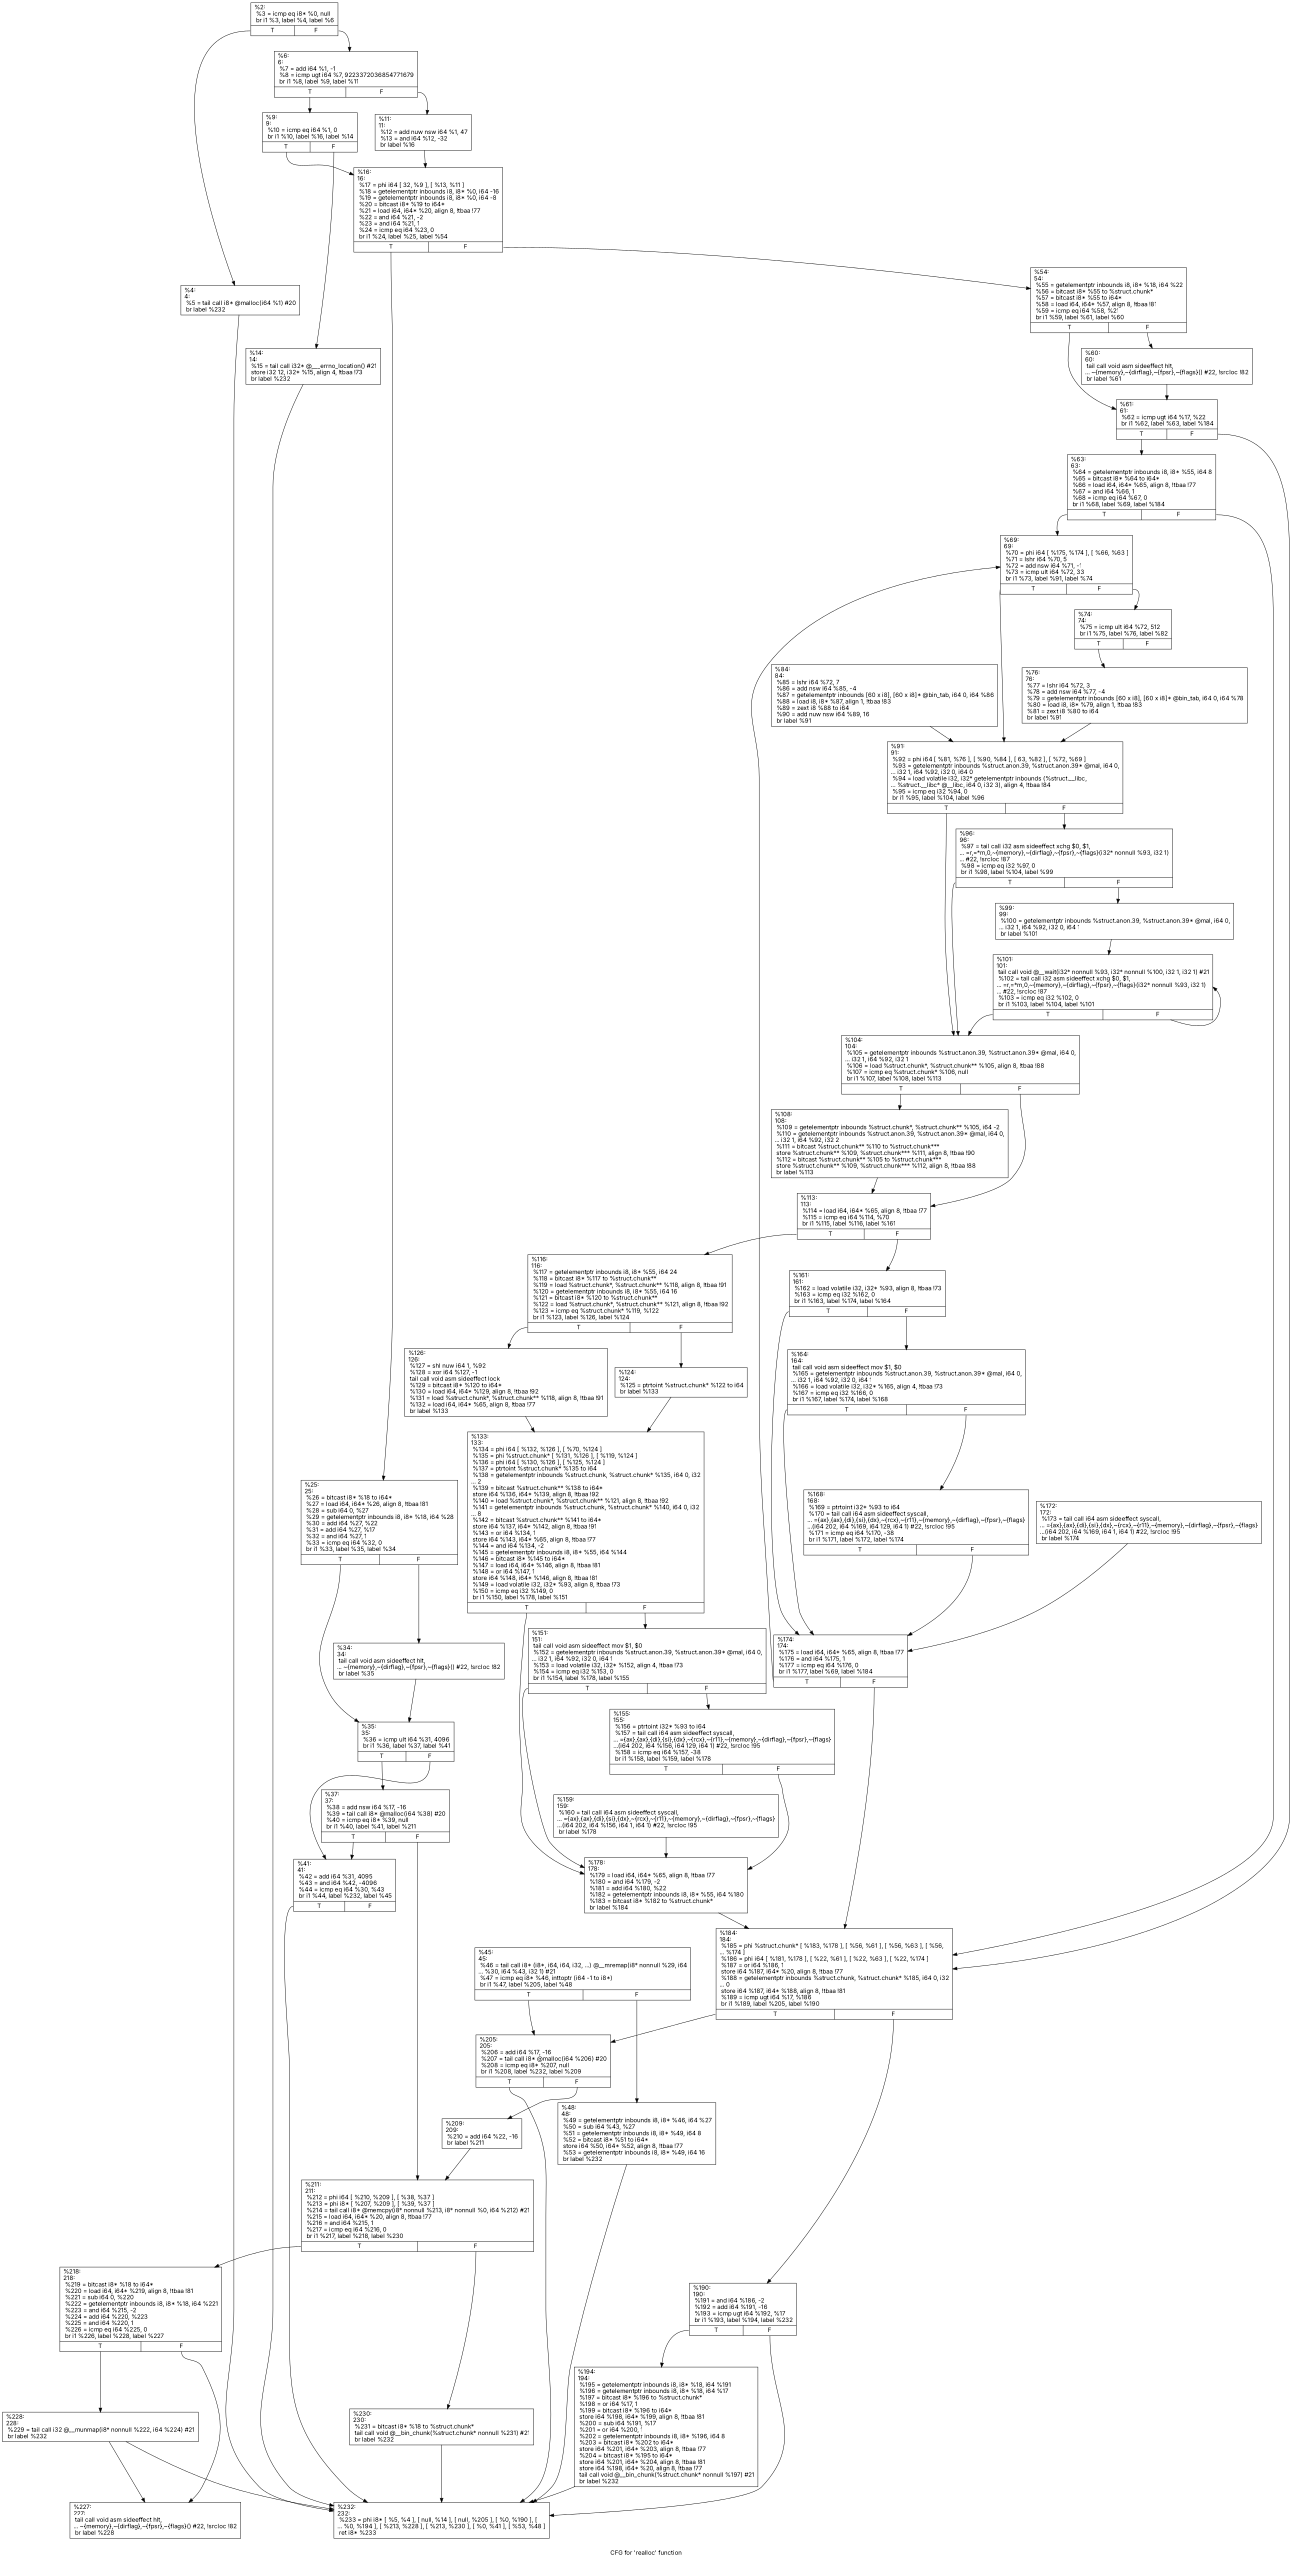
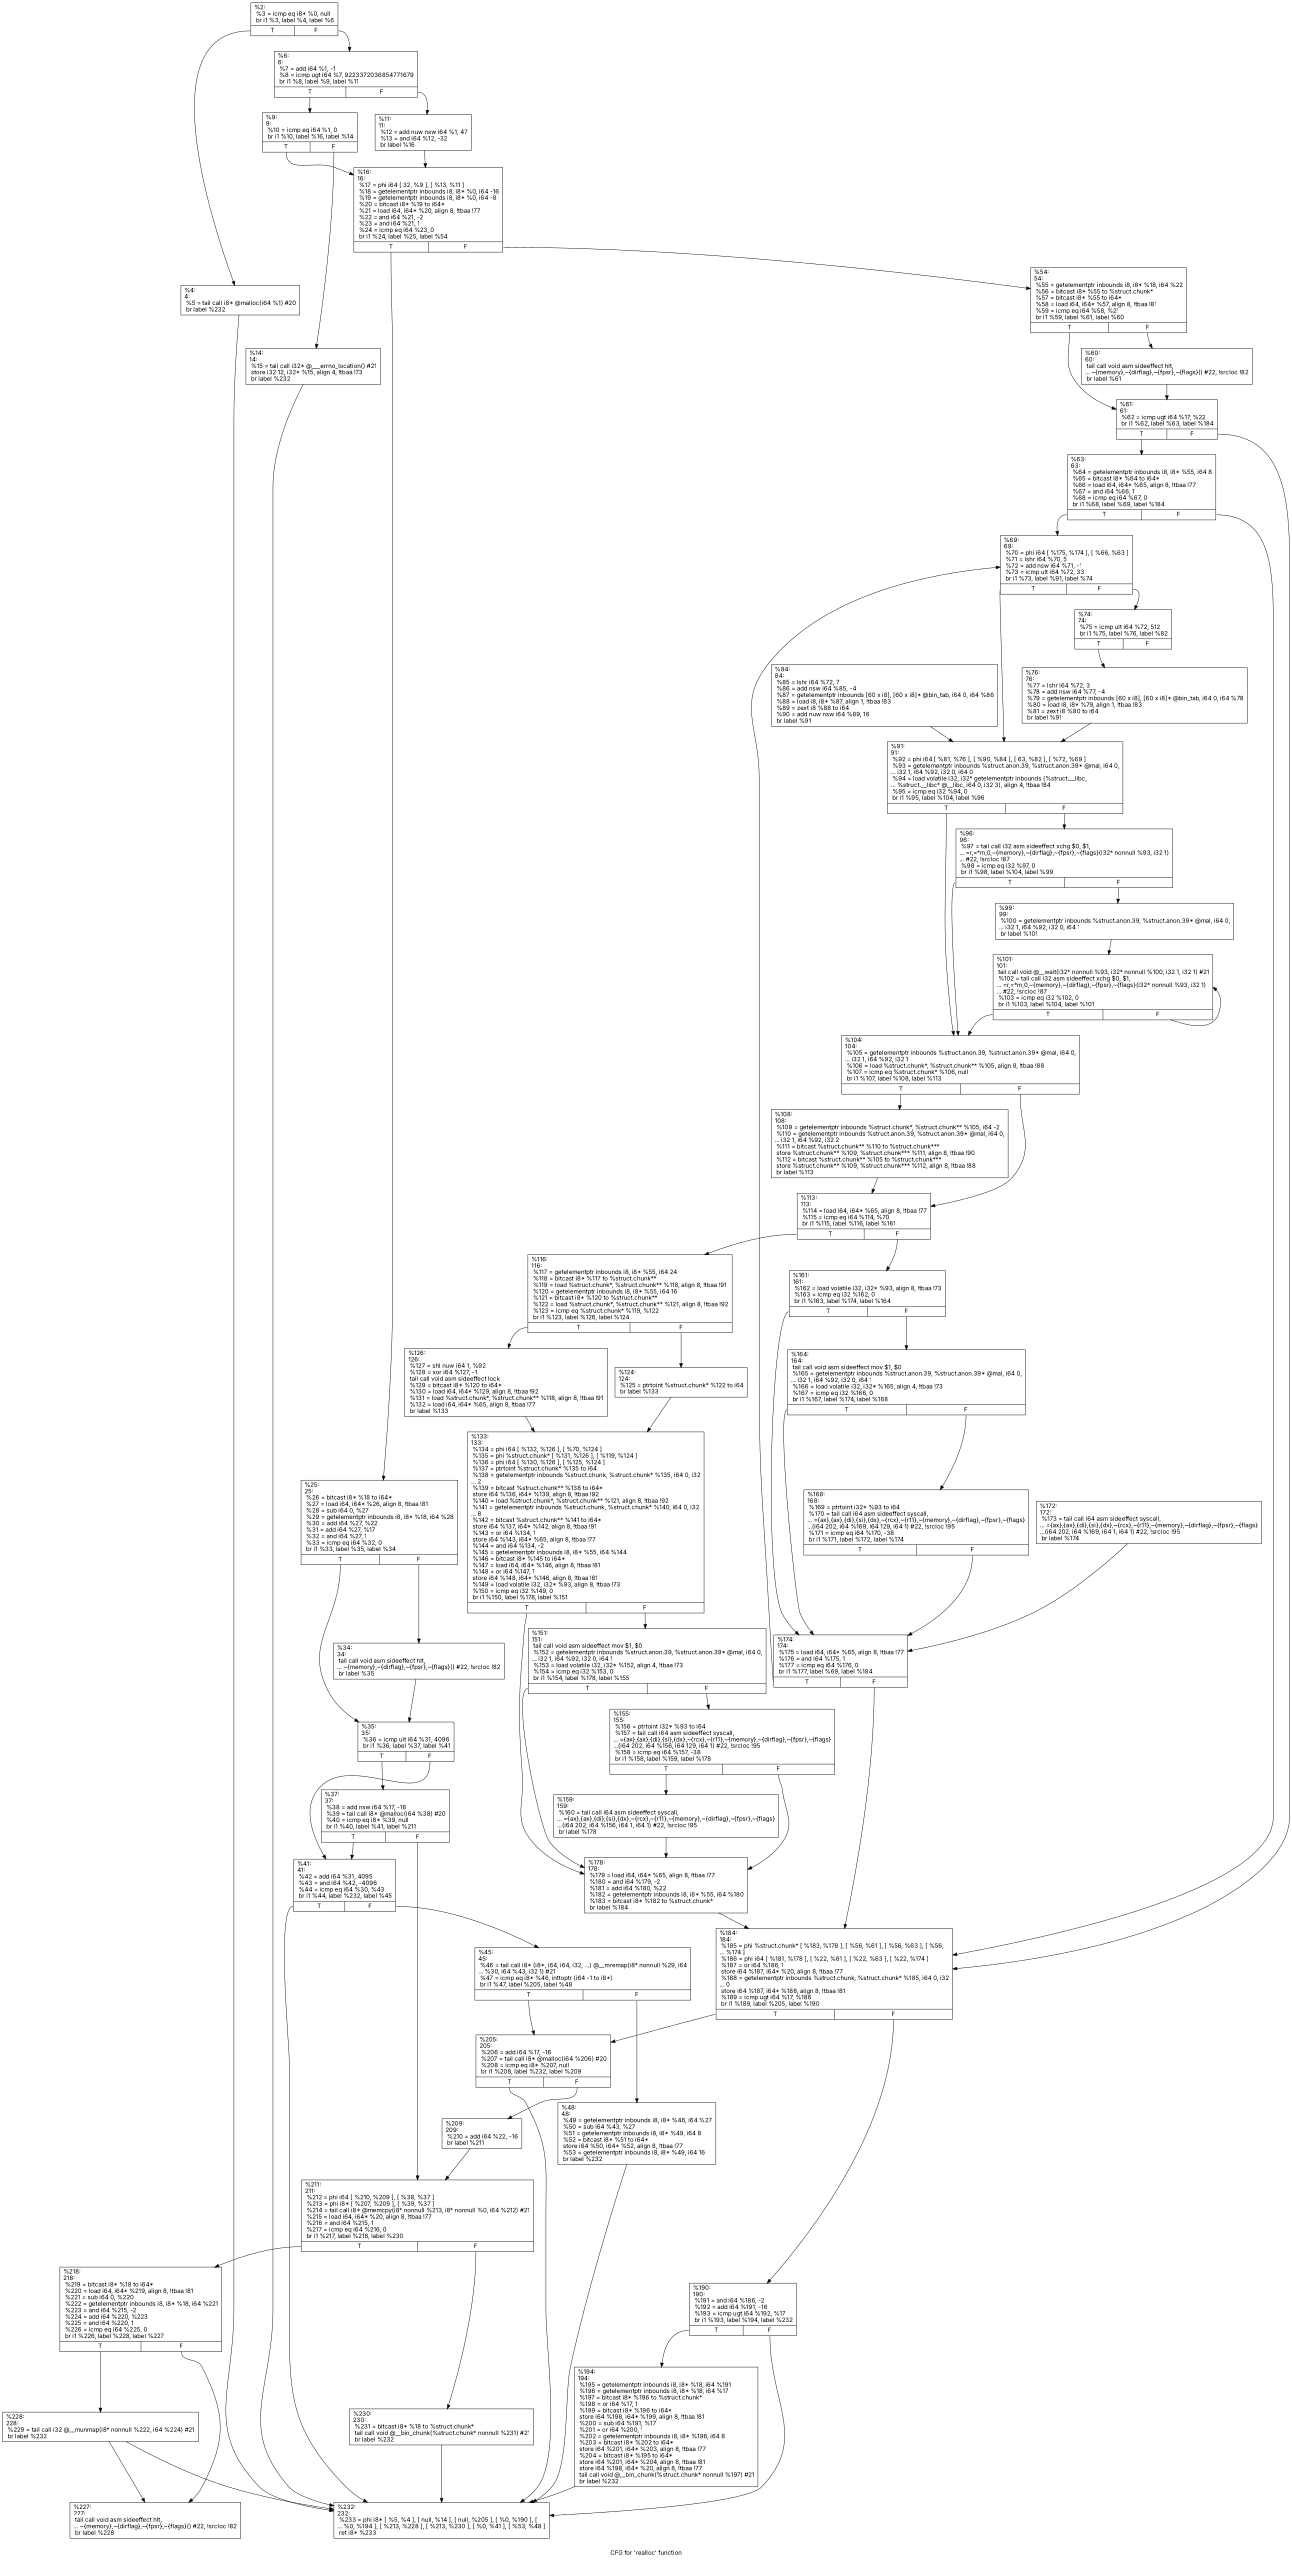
none -> (666, 1782)
none -> (468, 1918)
